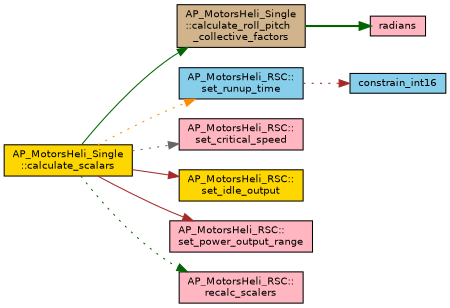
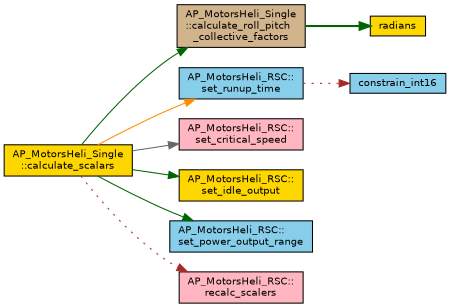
(398, 26) -> (398, 26)
(141, 123) -> (141, 123)
(150, 148) -> (150, 148)
(150, 172) -> (150, 172)
(140, 198) -> (140, 198)
(125, 226) -> (125, 226)
(241, 236) -> (241, 236)
